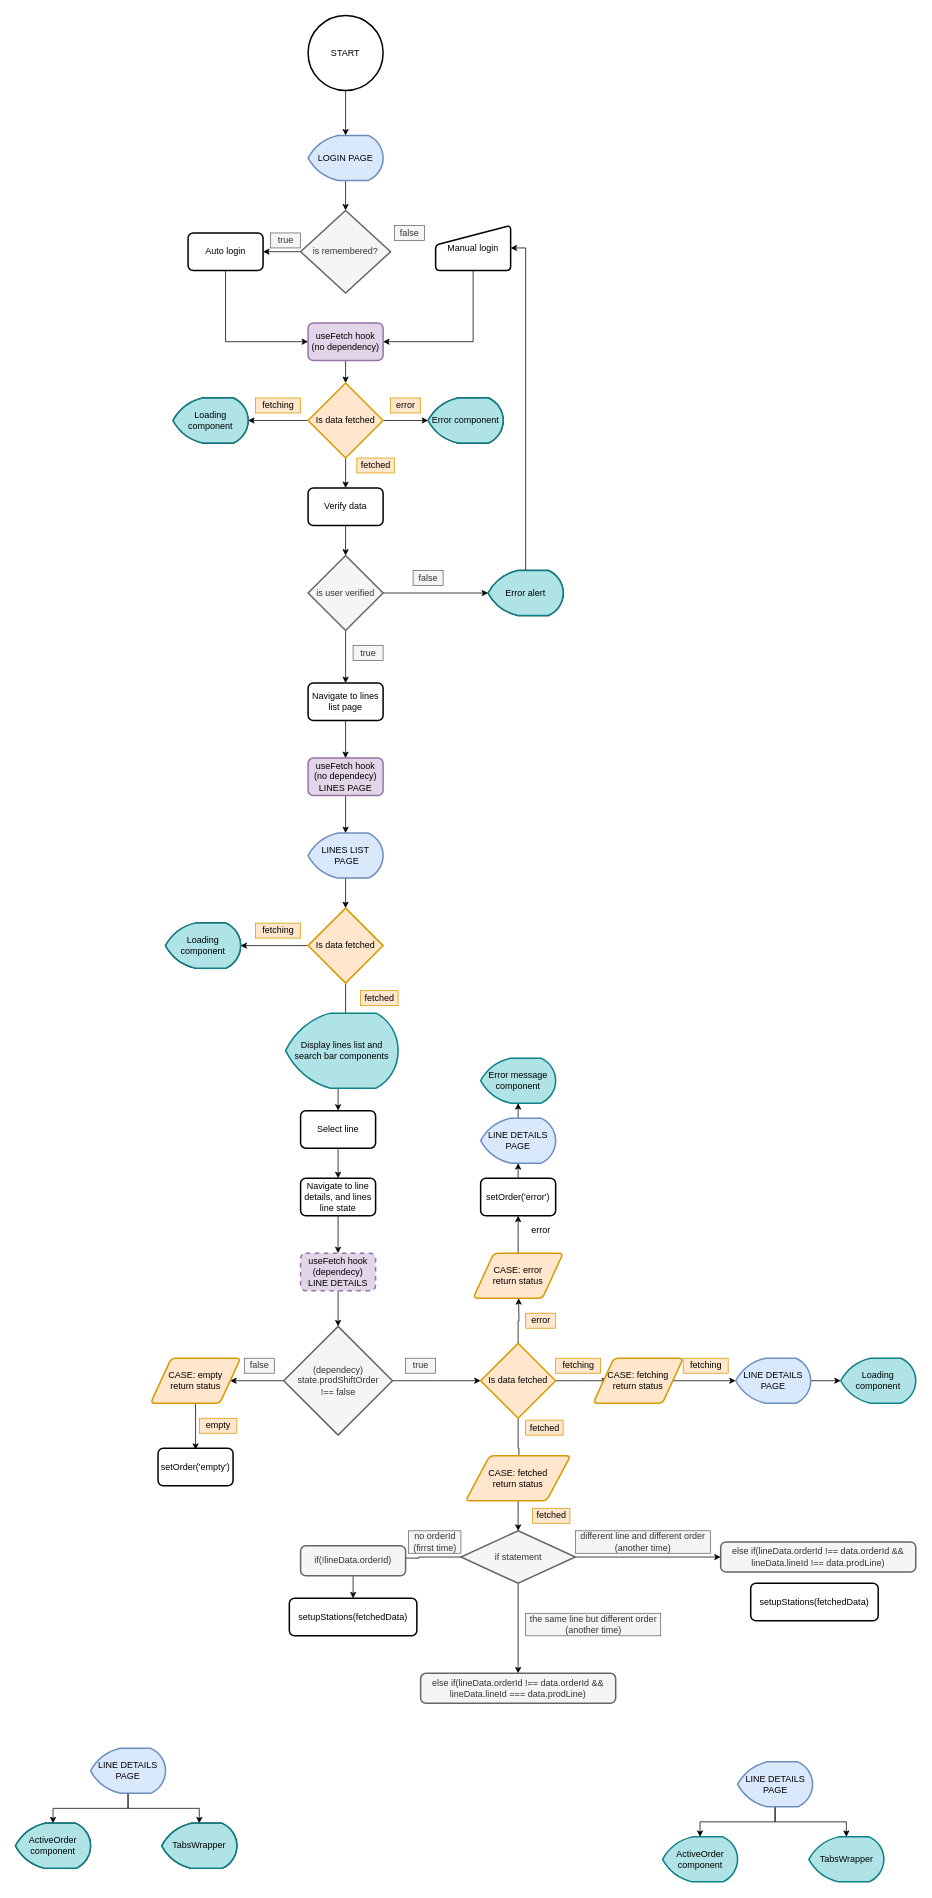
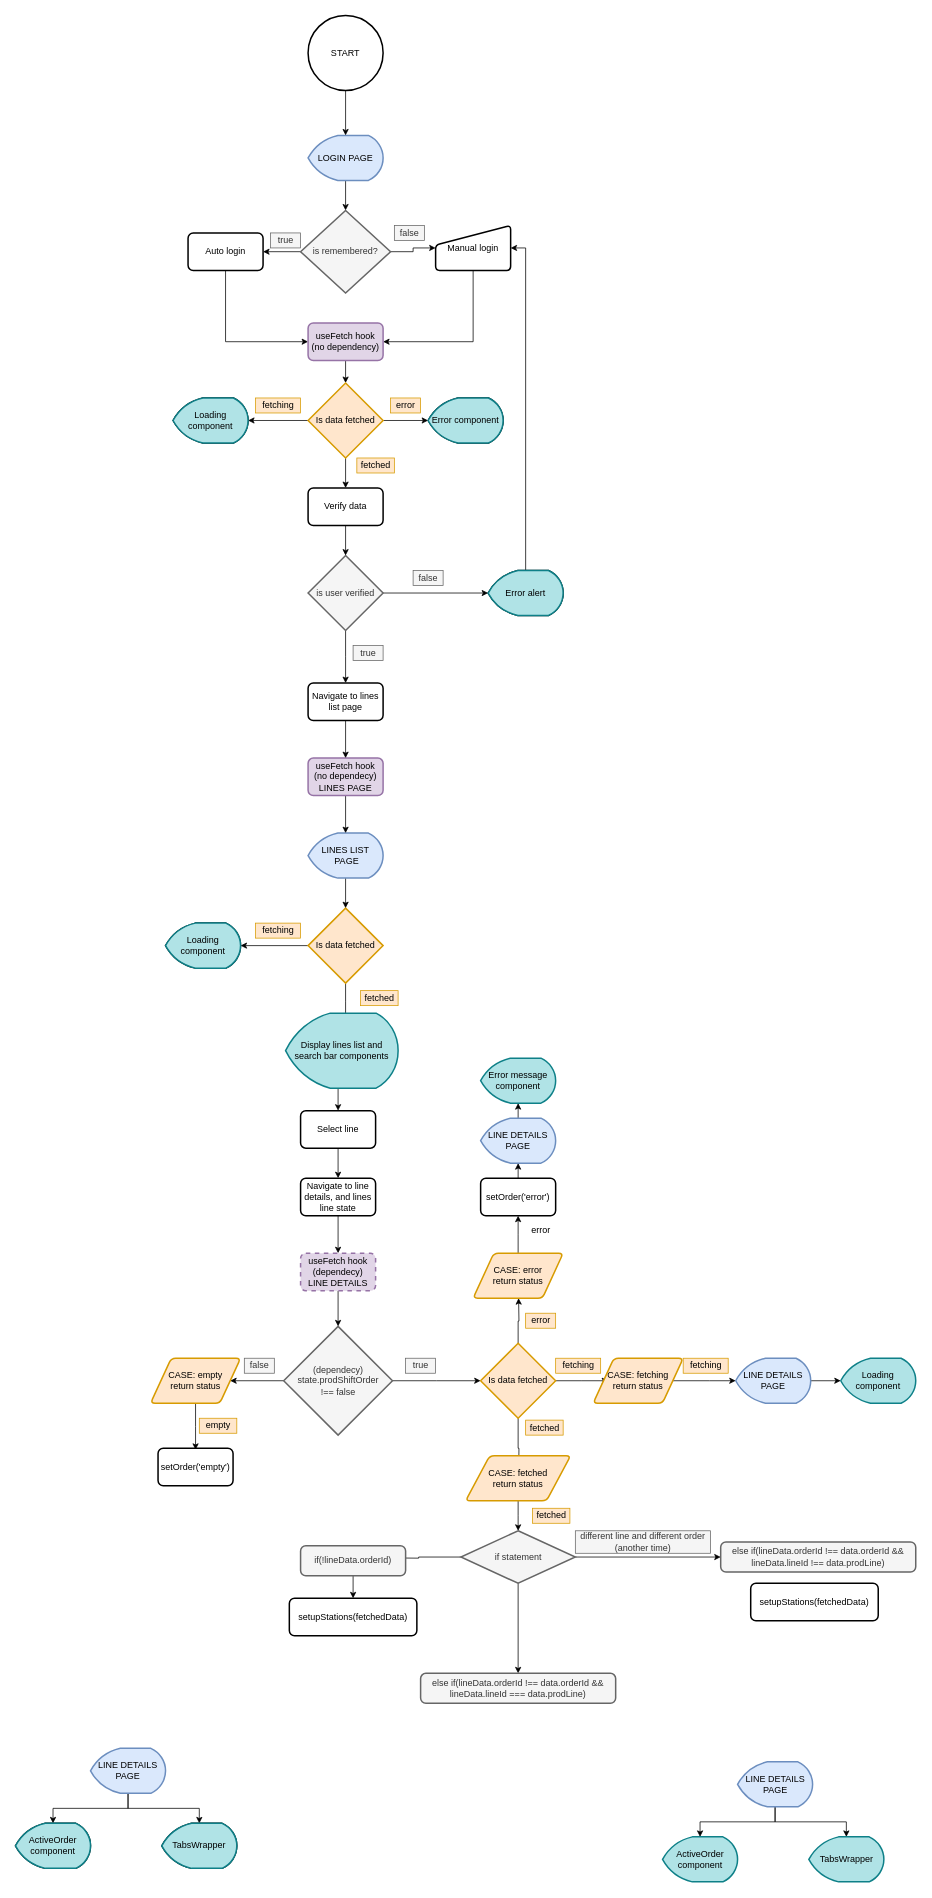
none -> (404, 252)
(434, 1542) -> none
(593, 1624) -> none
